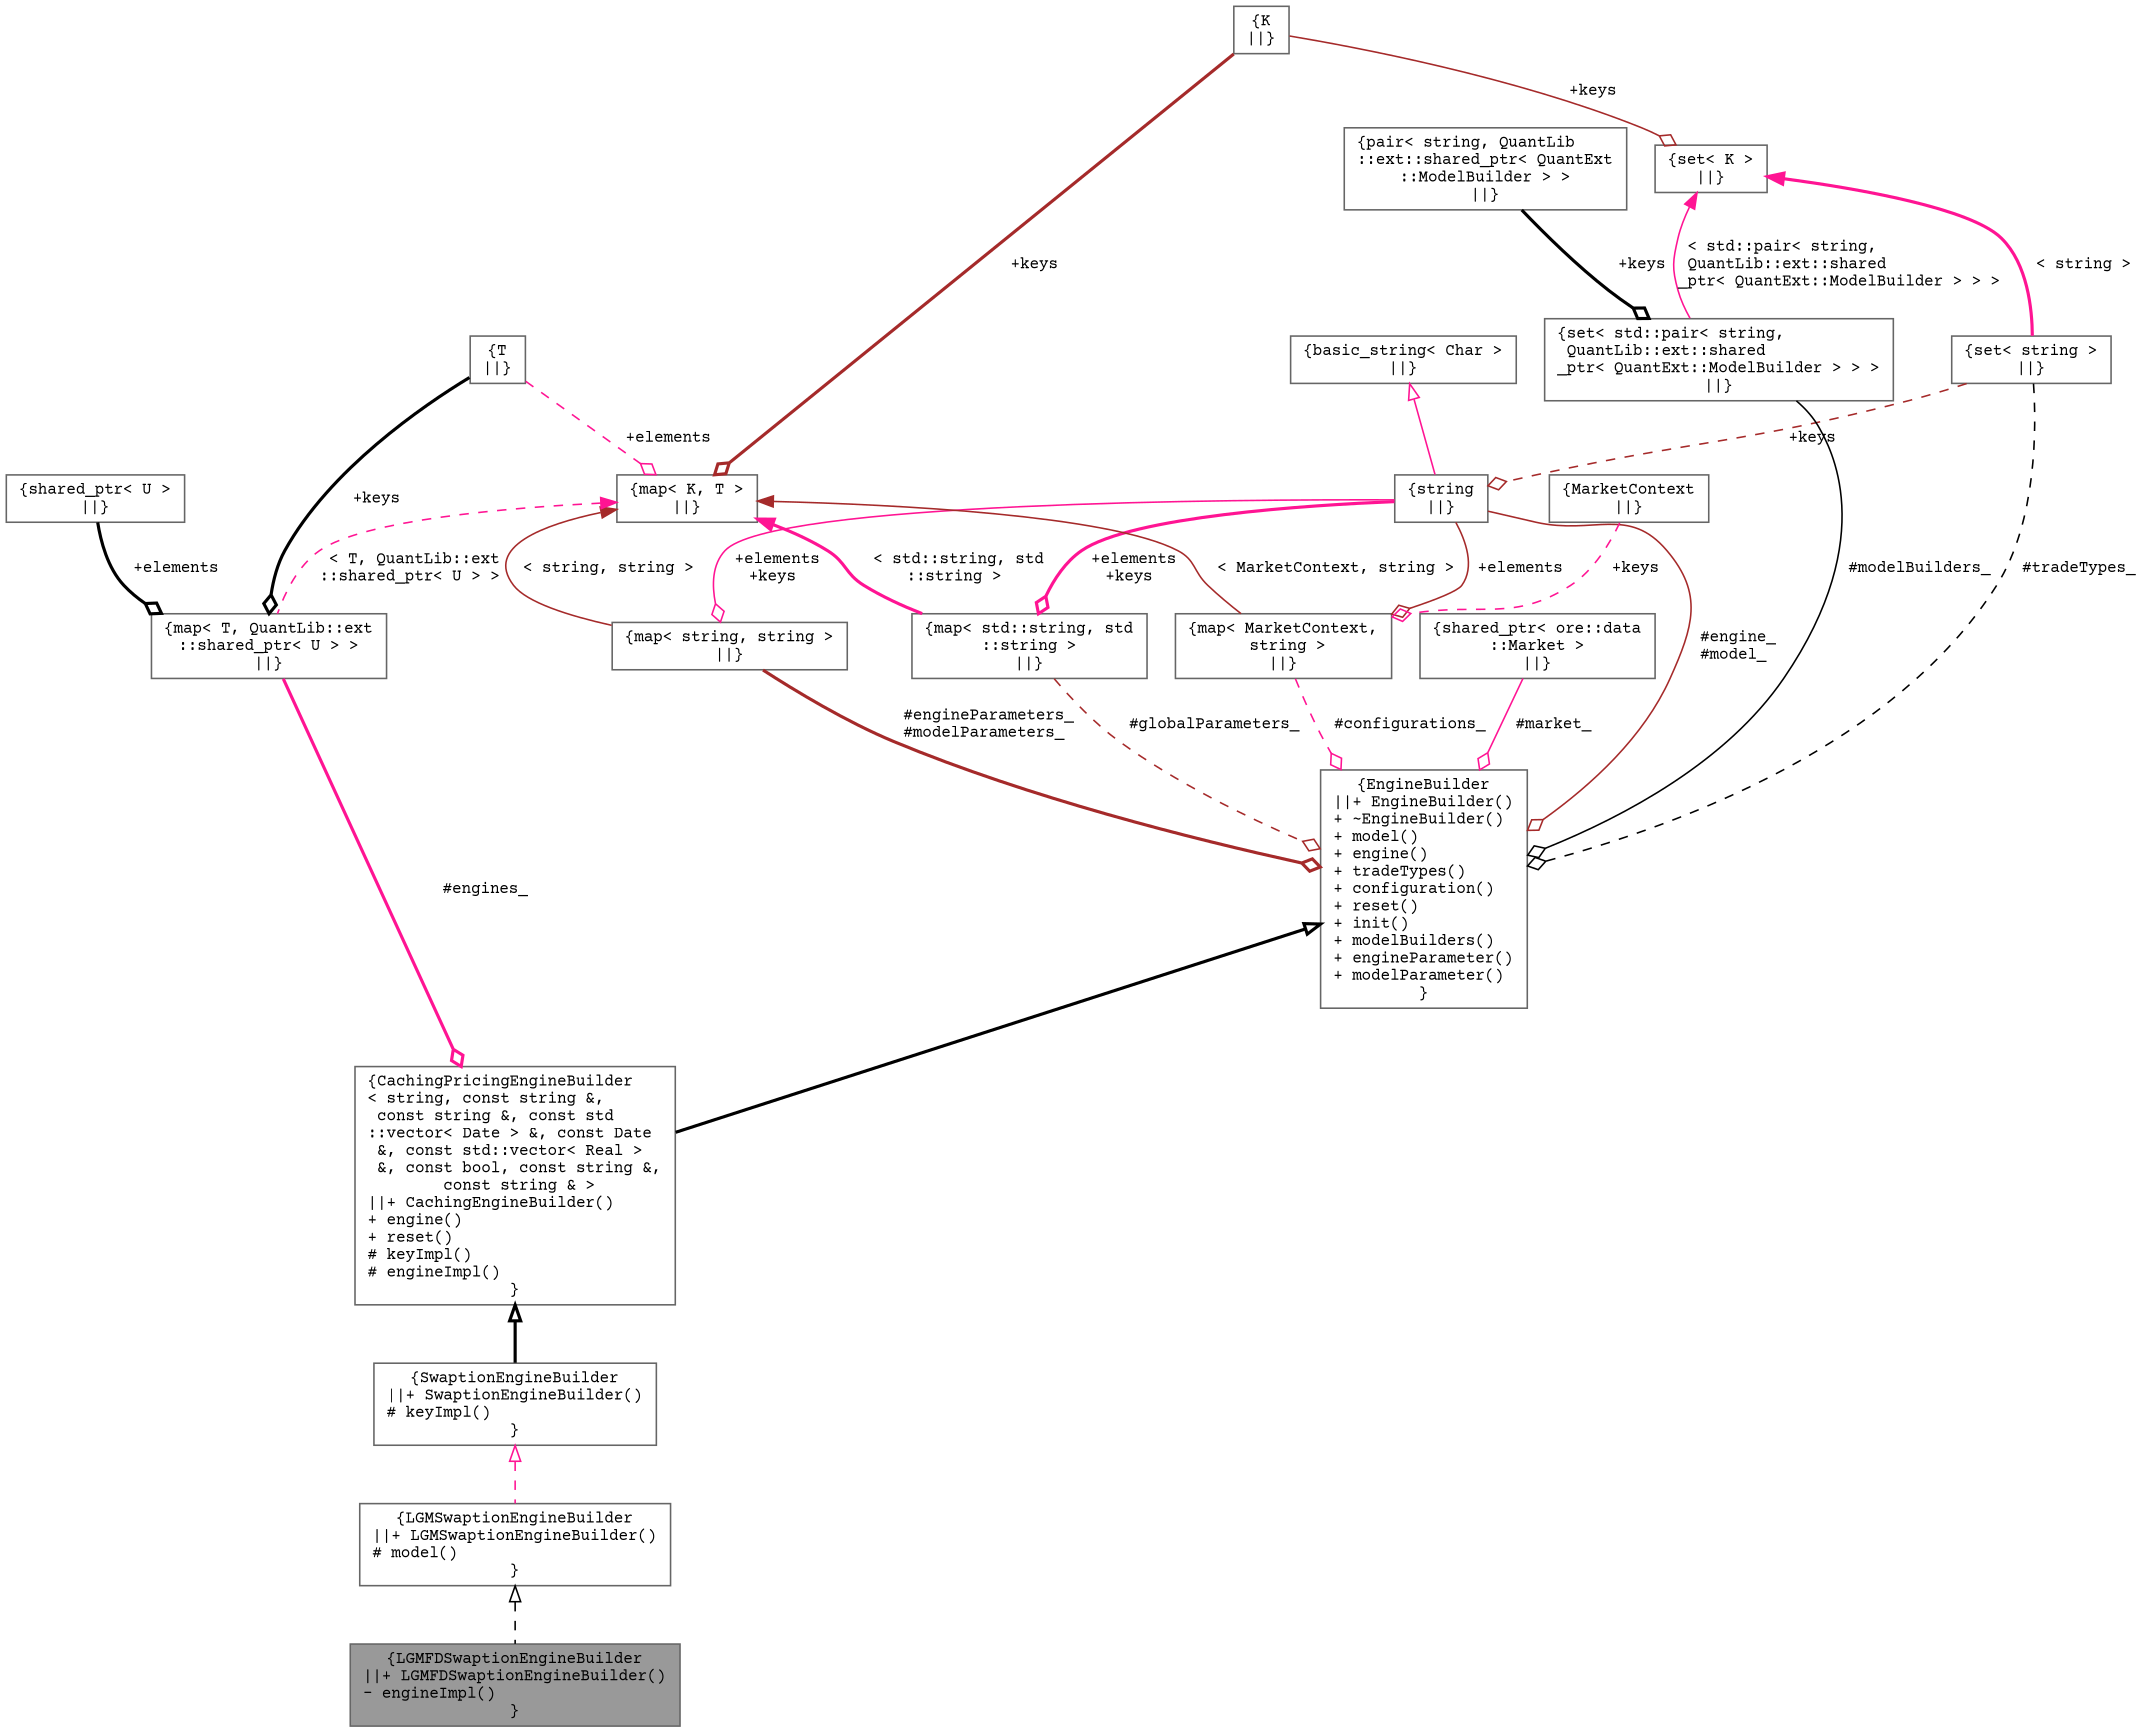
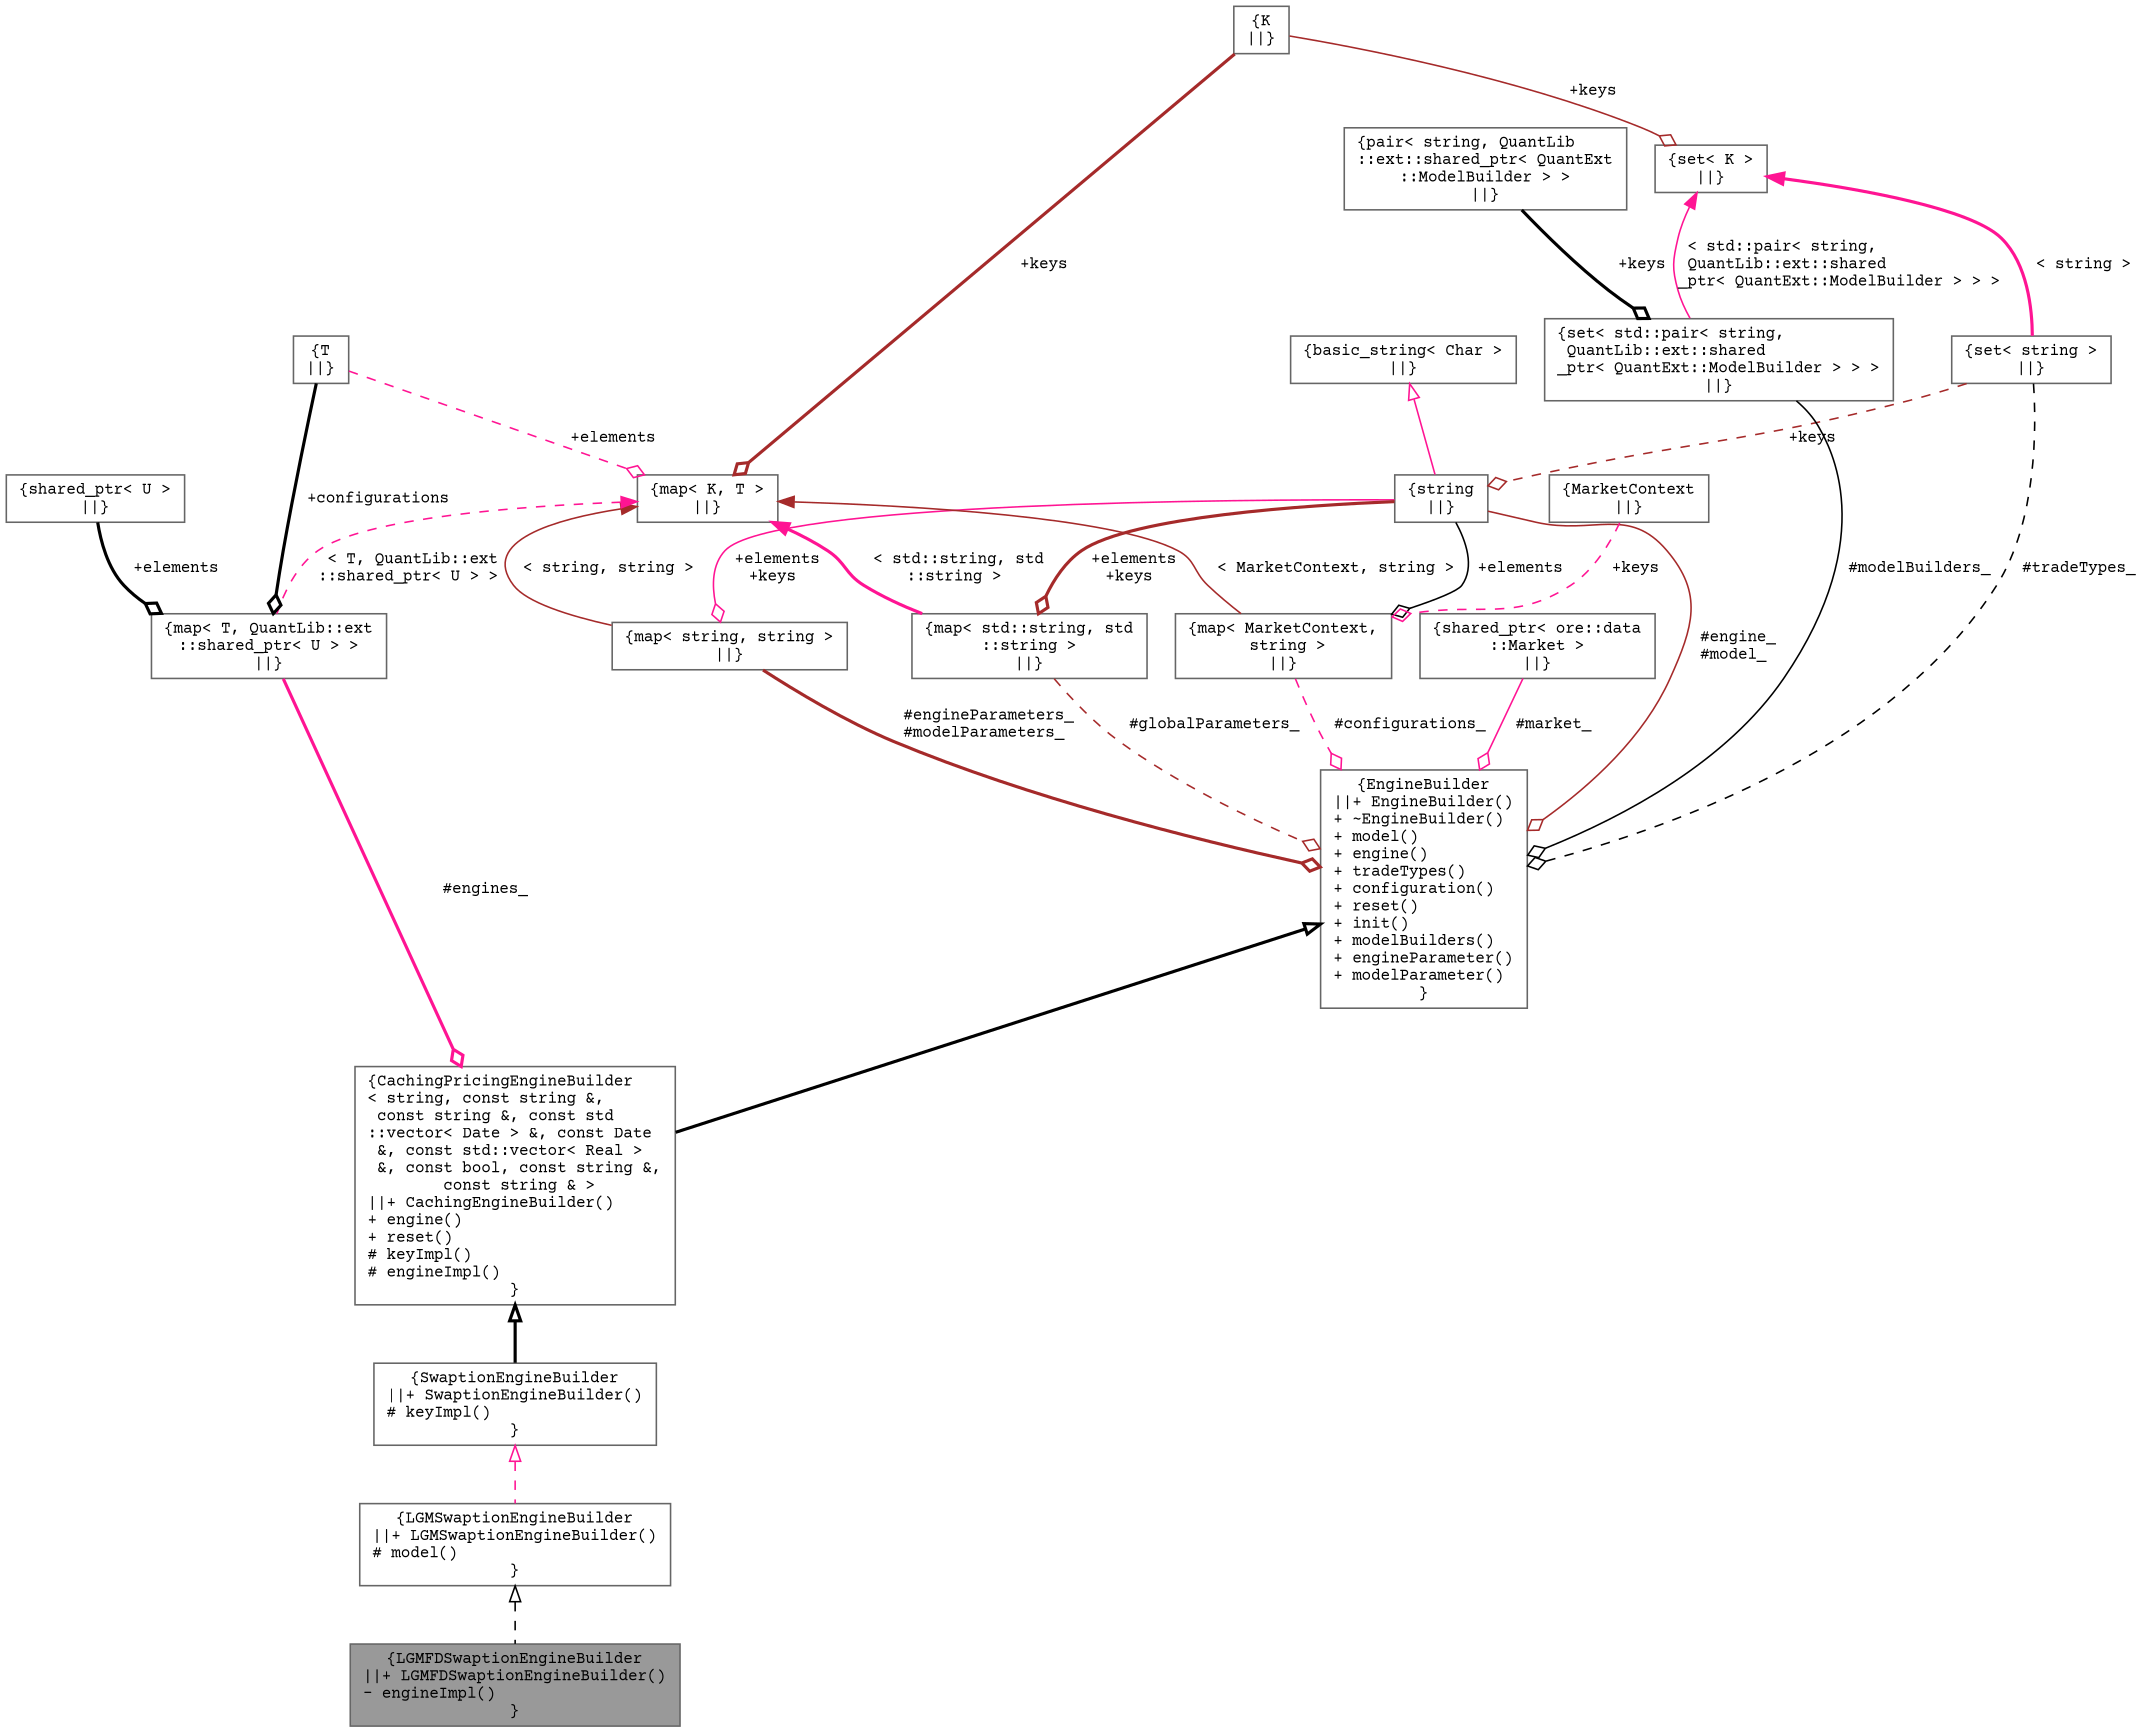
(372, 499) -> (374, 499)
(1207, 517) -> (1207, 517)
(1464, 581) -> (1464, 581)
